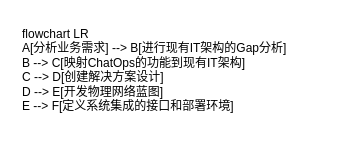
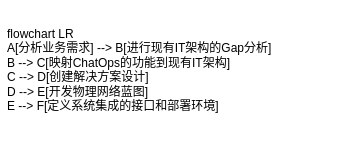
(171, 76) -> (156, 76)
